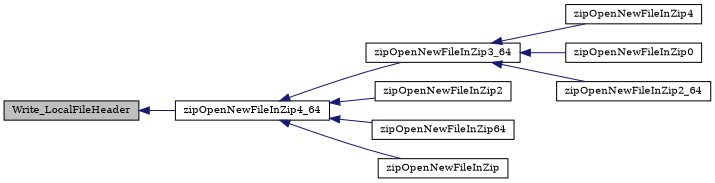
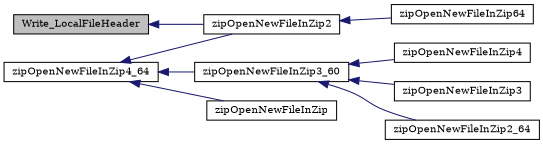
(443, 53) -> (272, 72)
(634, 53) -> (462, 91)
(162, 111) -> (181, 24)
(356, 121) -> (371, 19)
